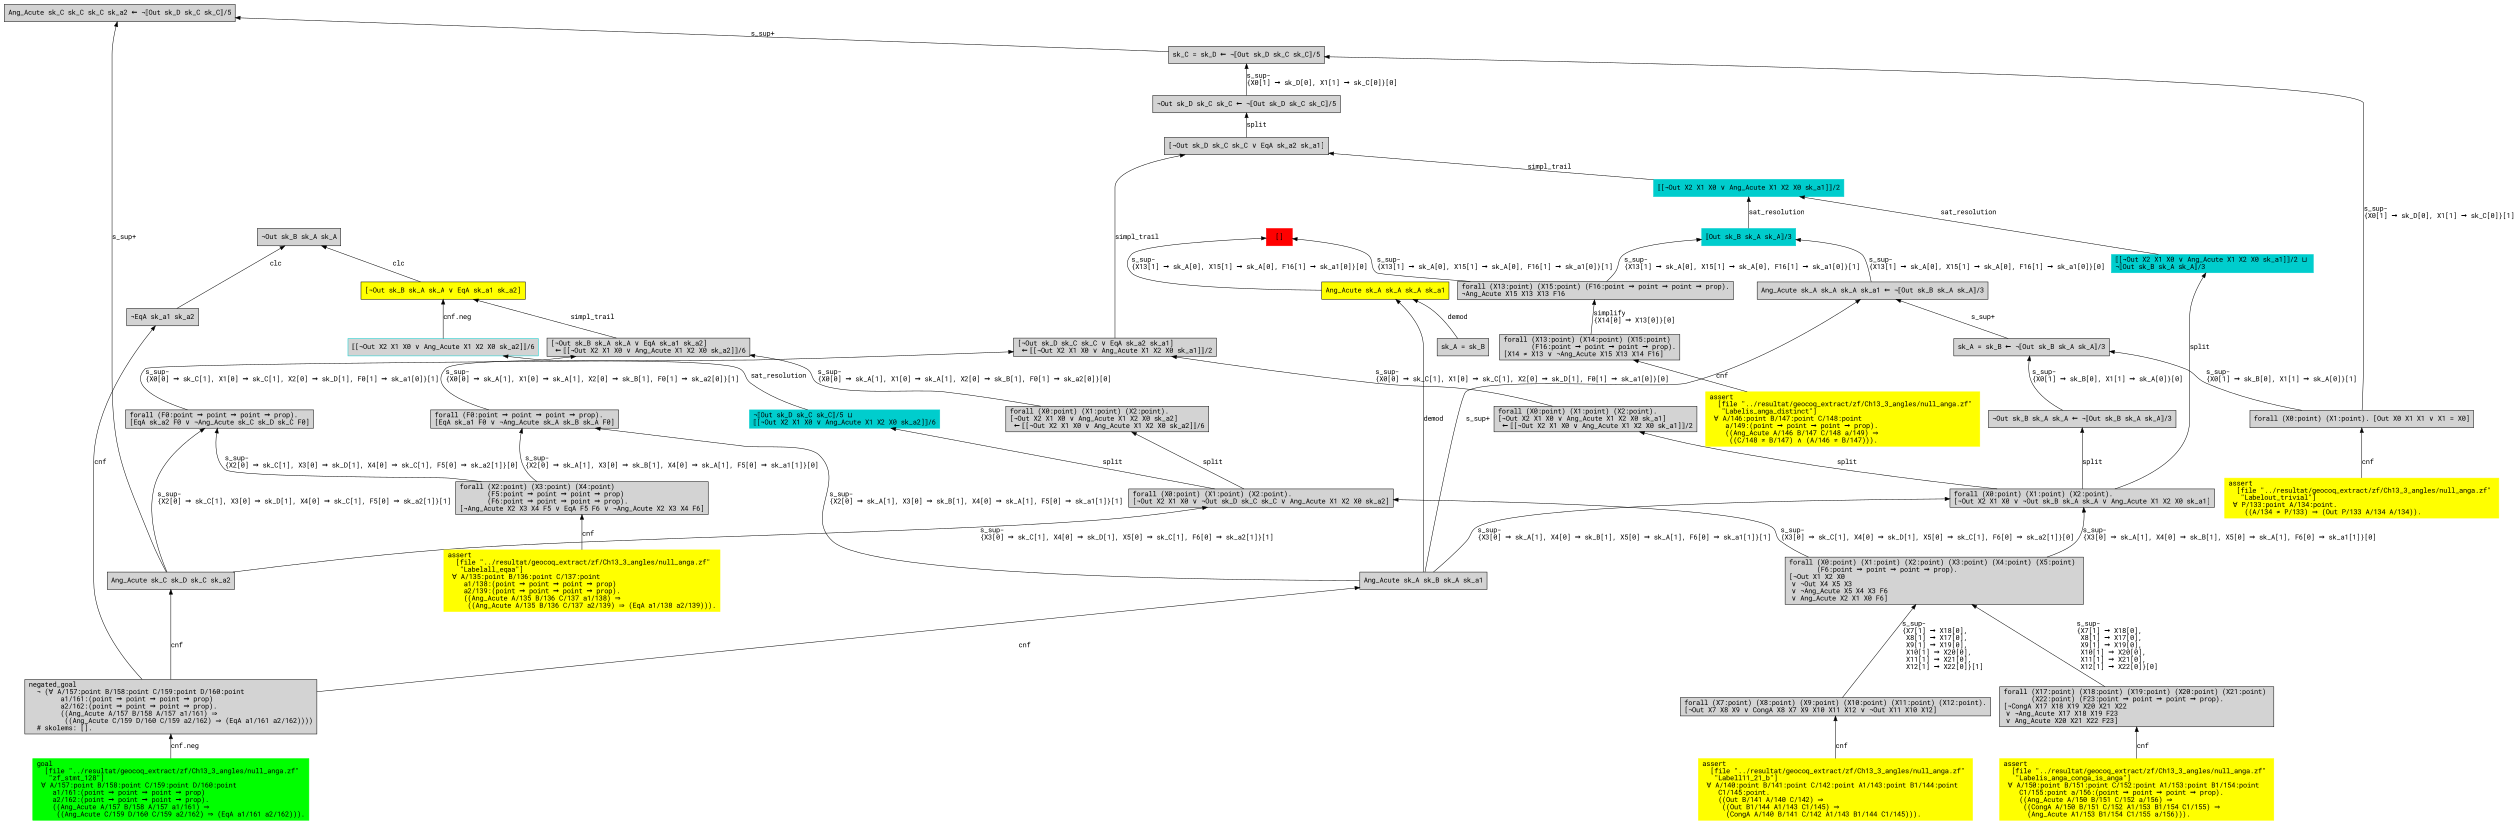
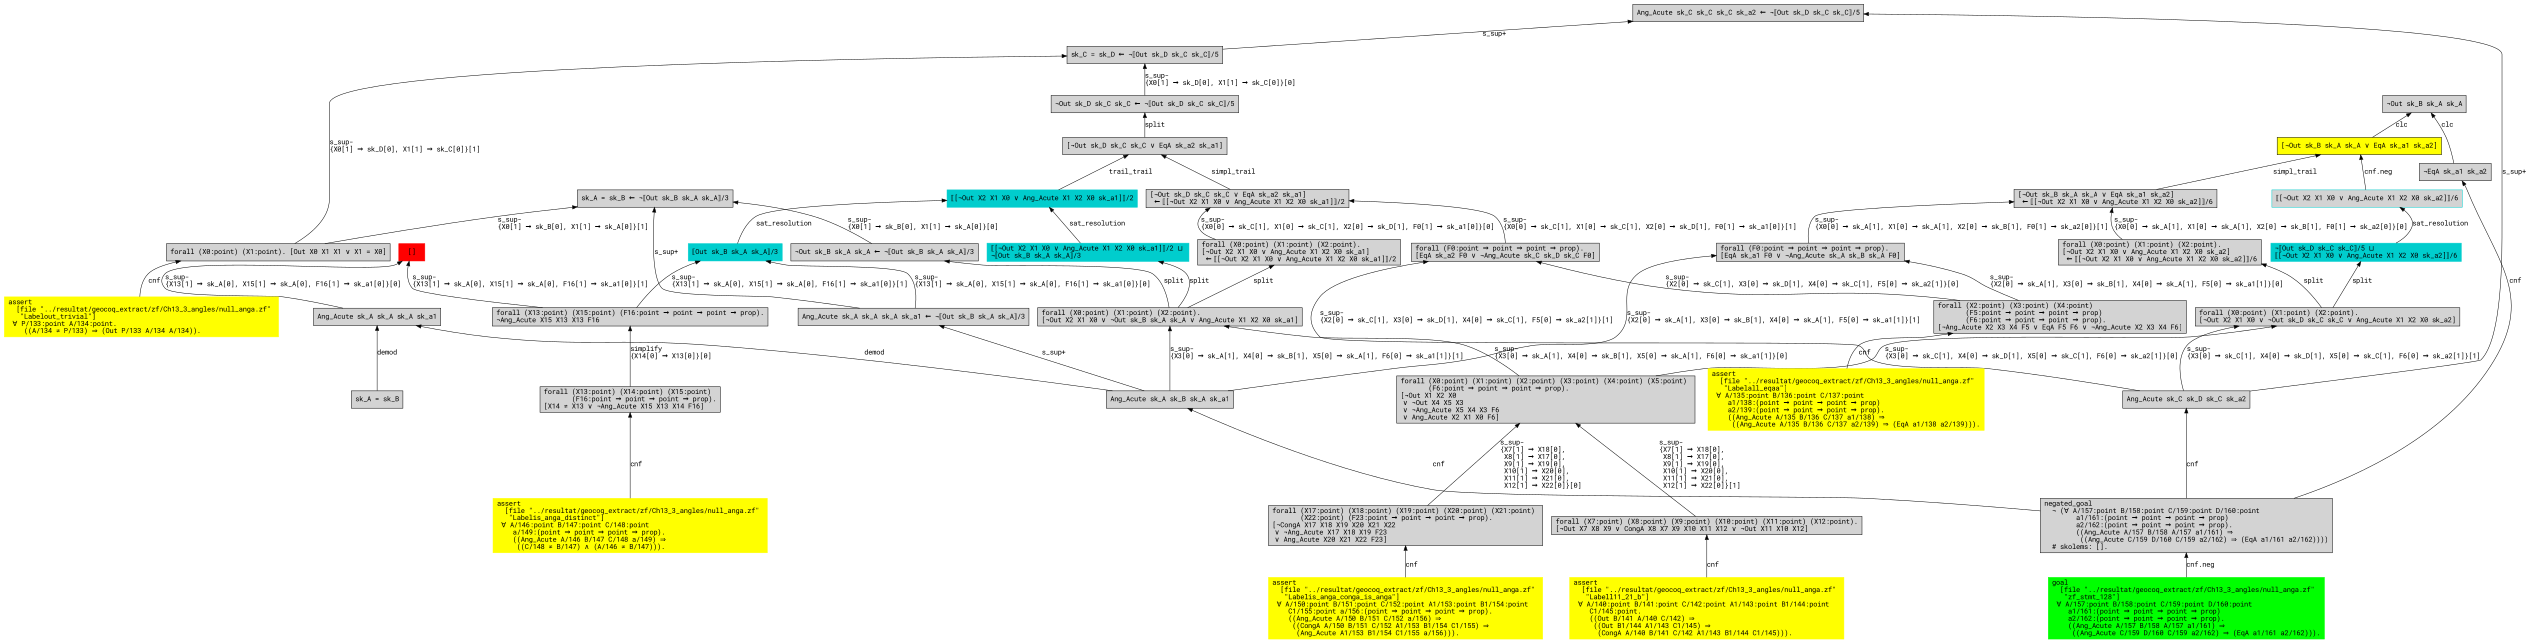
(1549, 167) -> (1131, 172)
(1385, 291) -> (377, 317)
(1954, 320) -> (722, 295)
